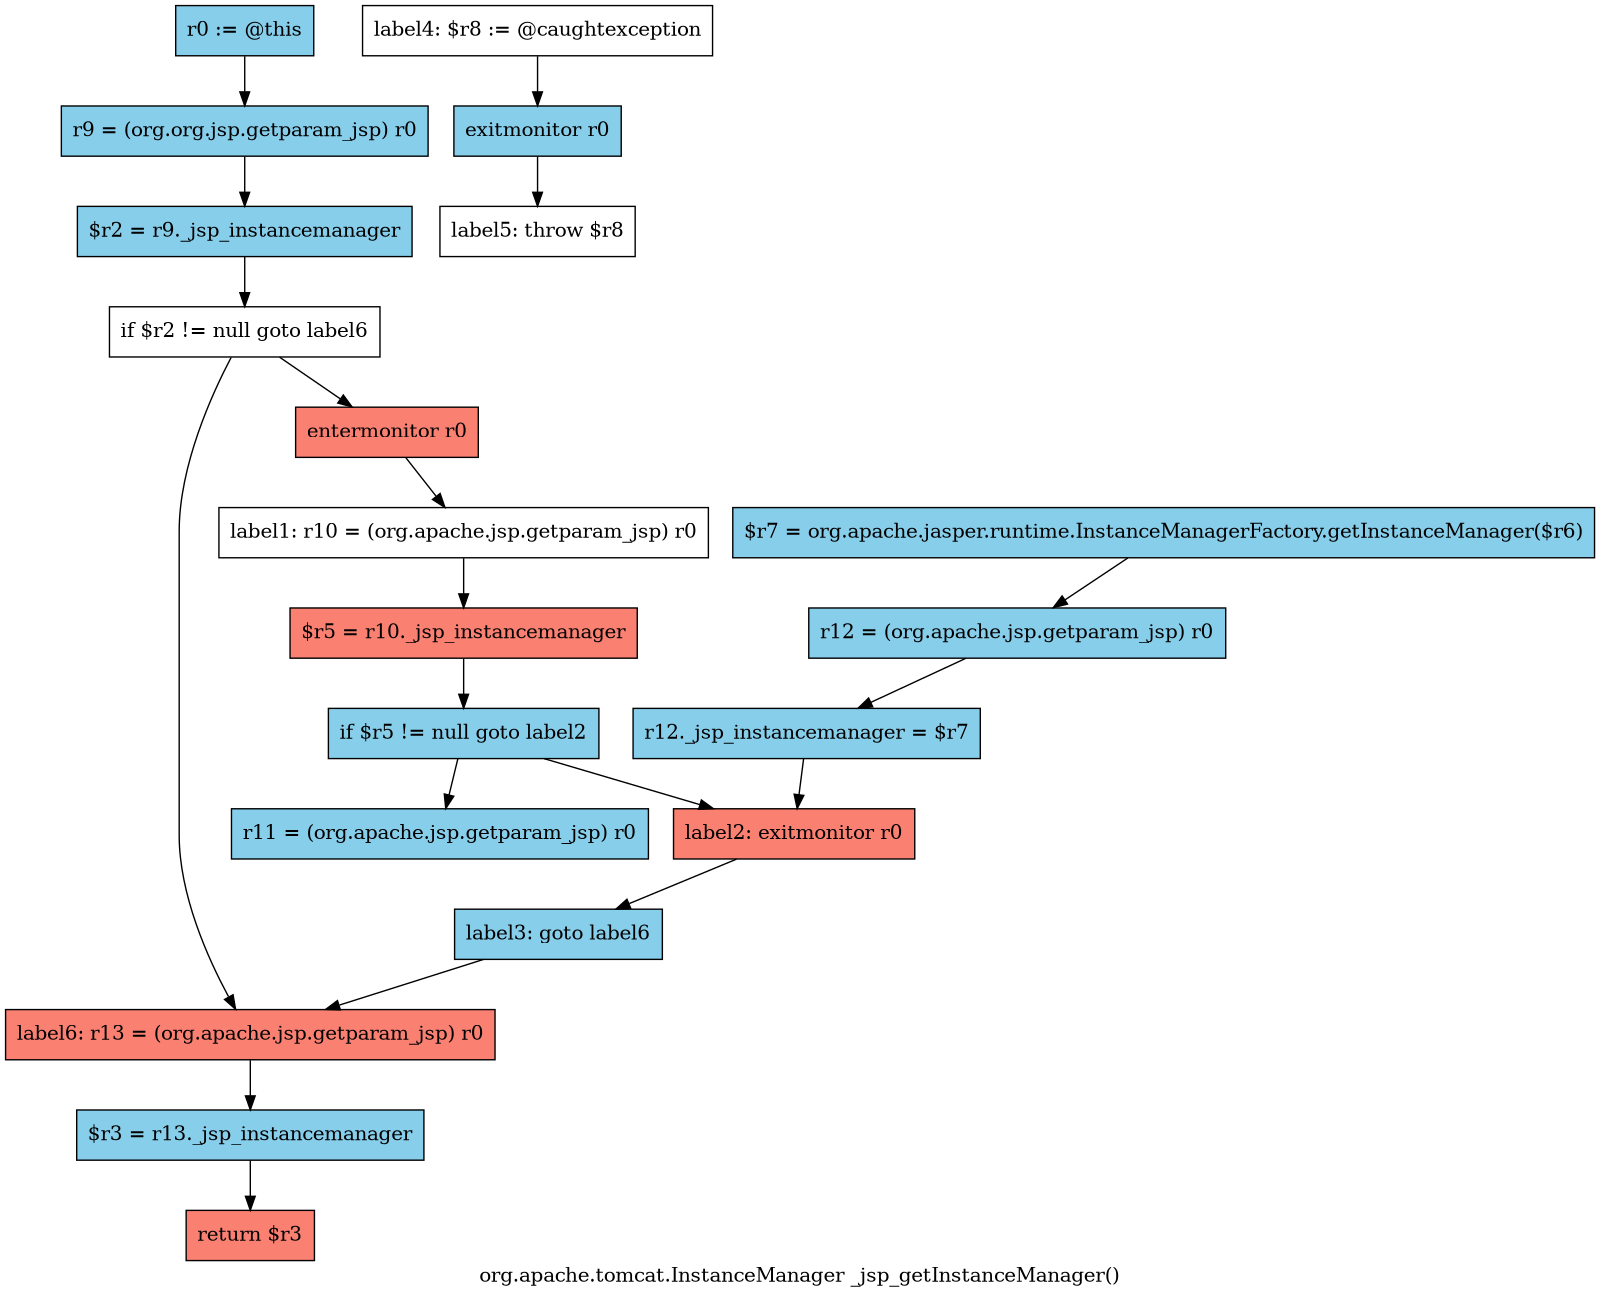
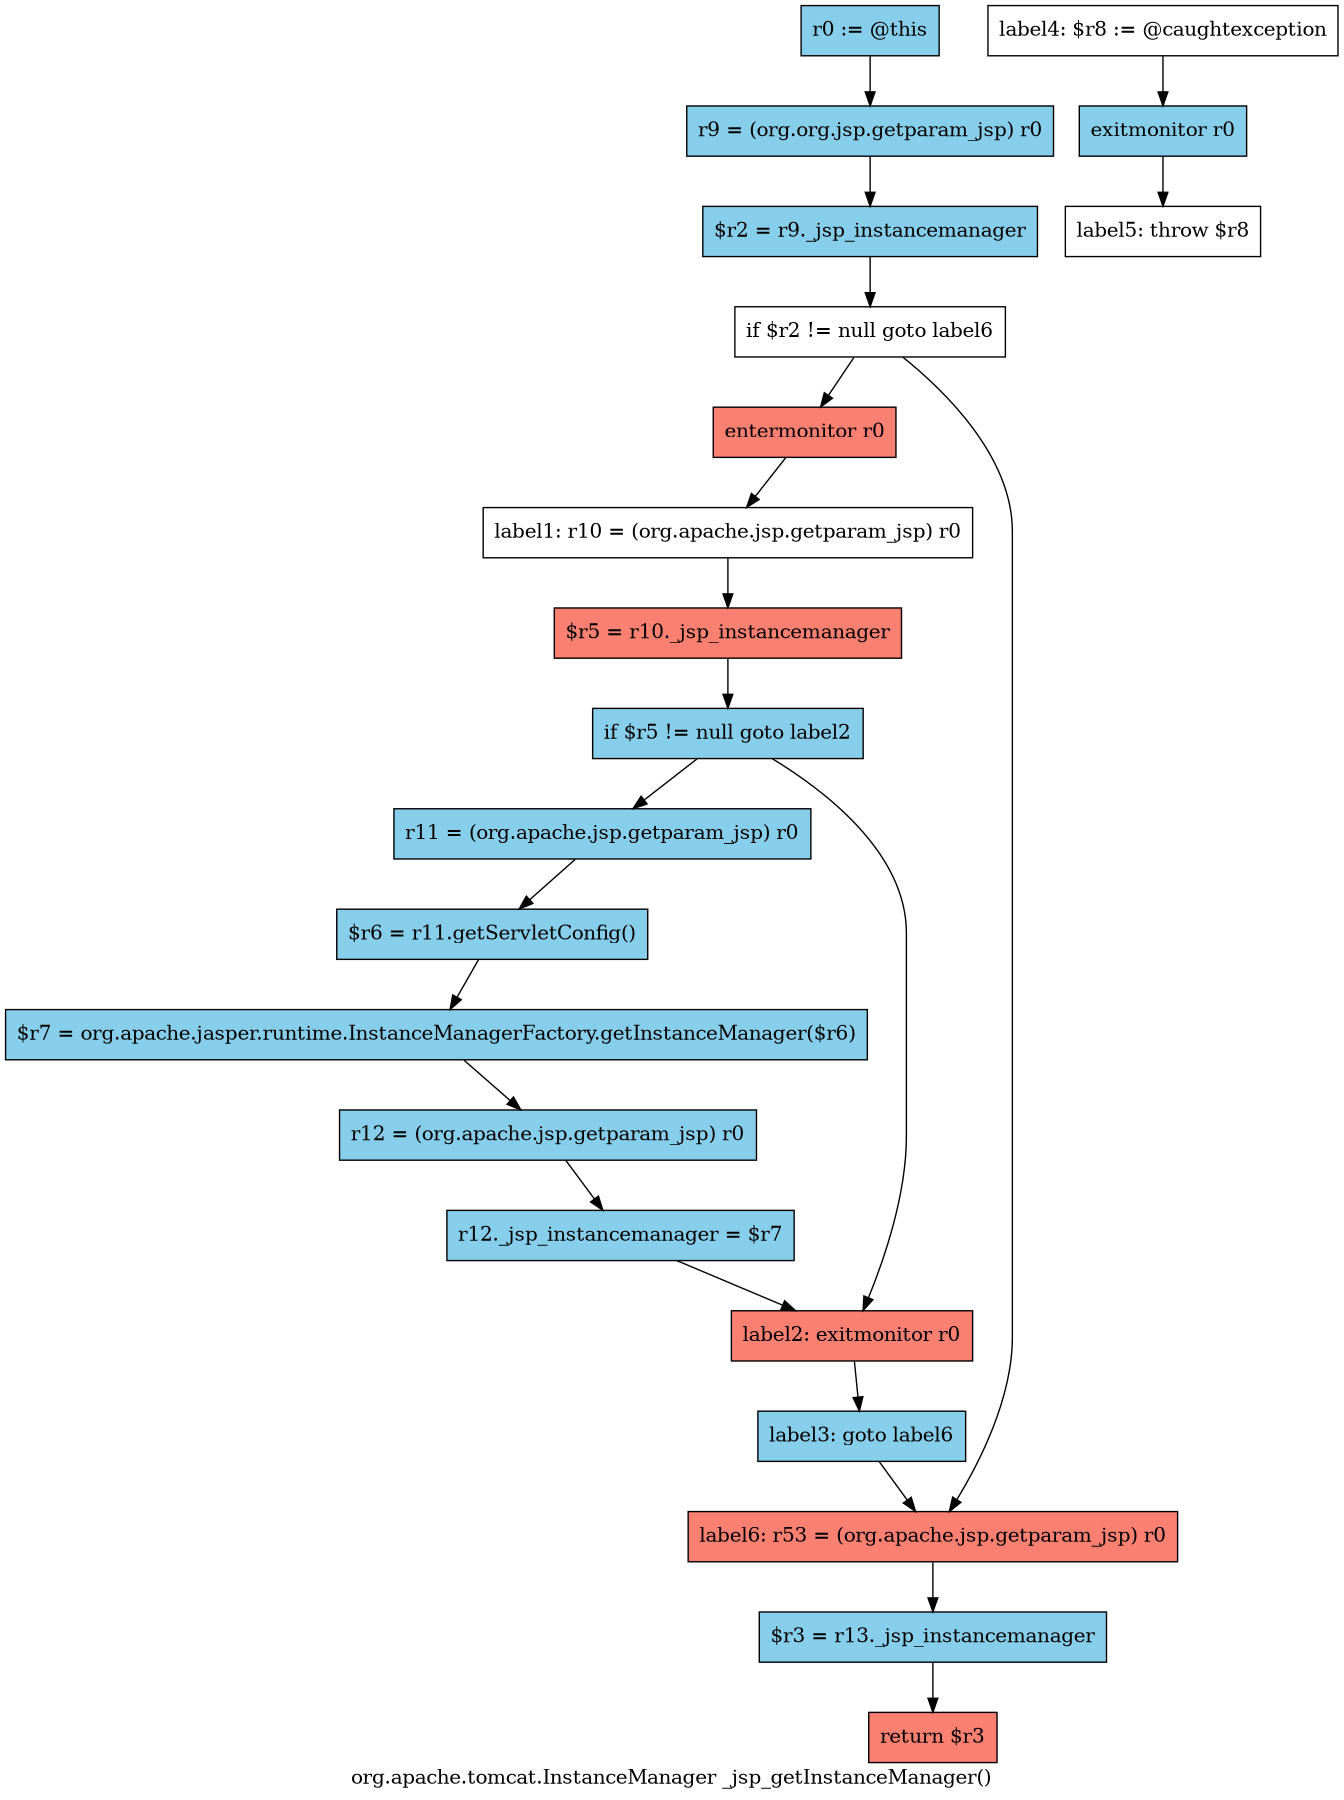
none -> (492, 934)
(250, 1035) -> (933, 1537)
